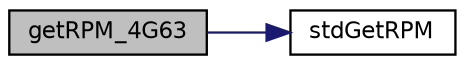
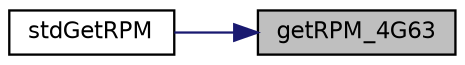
(237, 33) -> (204, 33)
